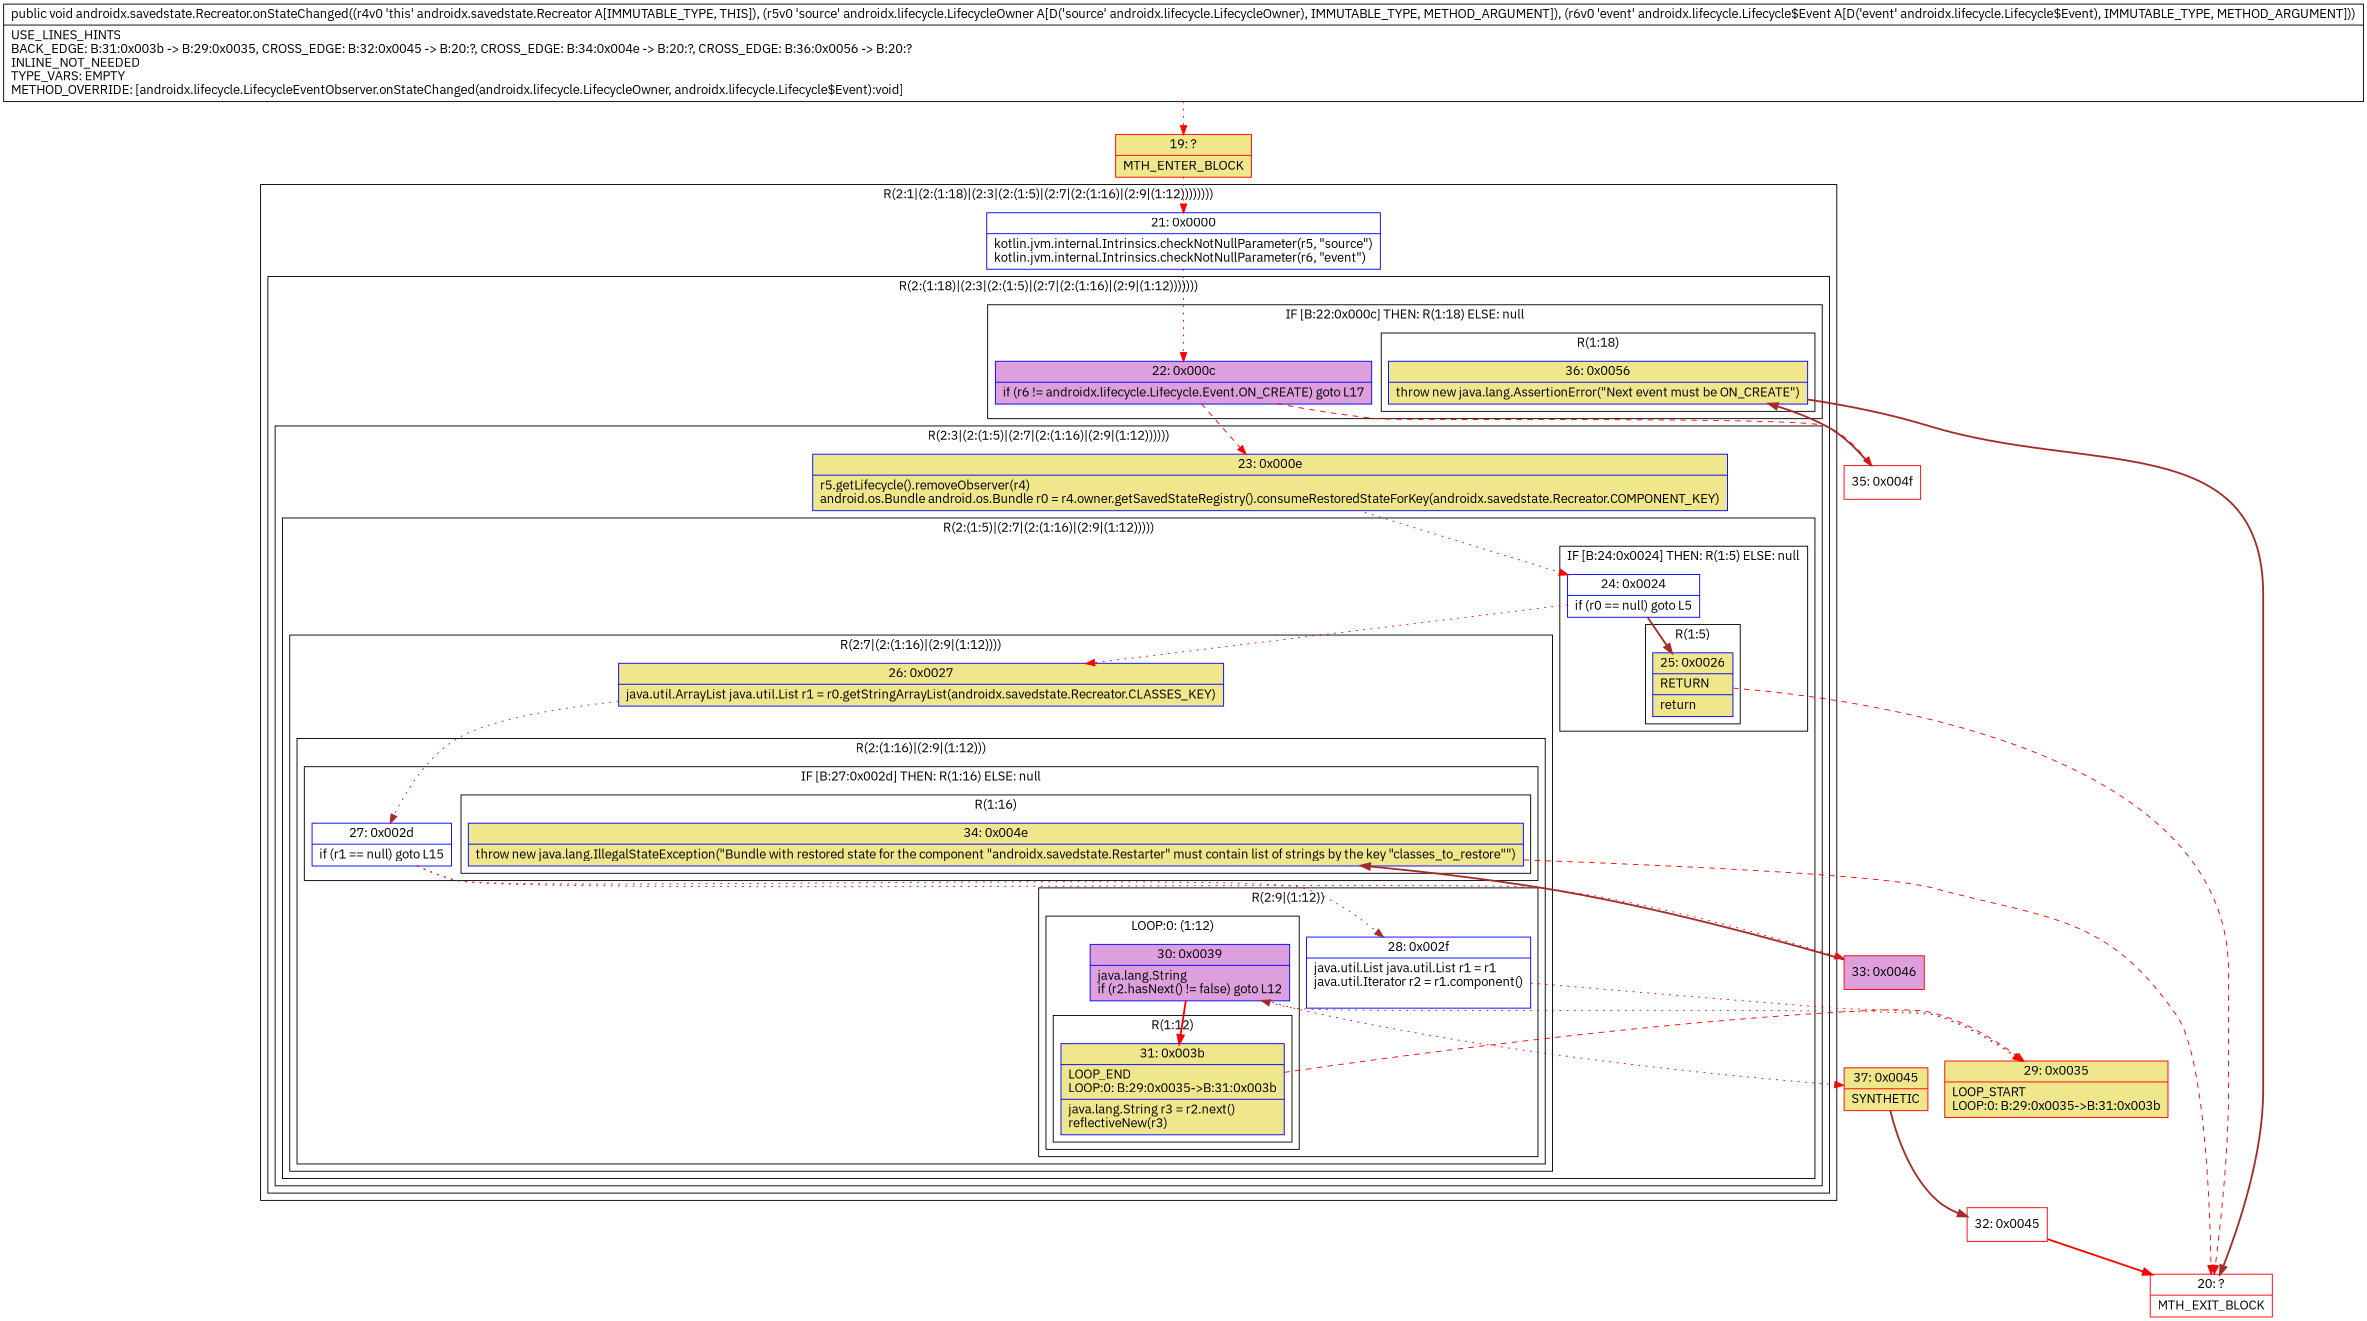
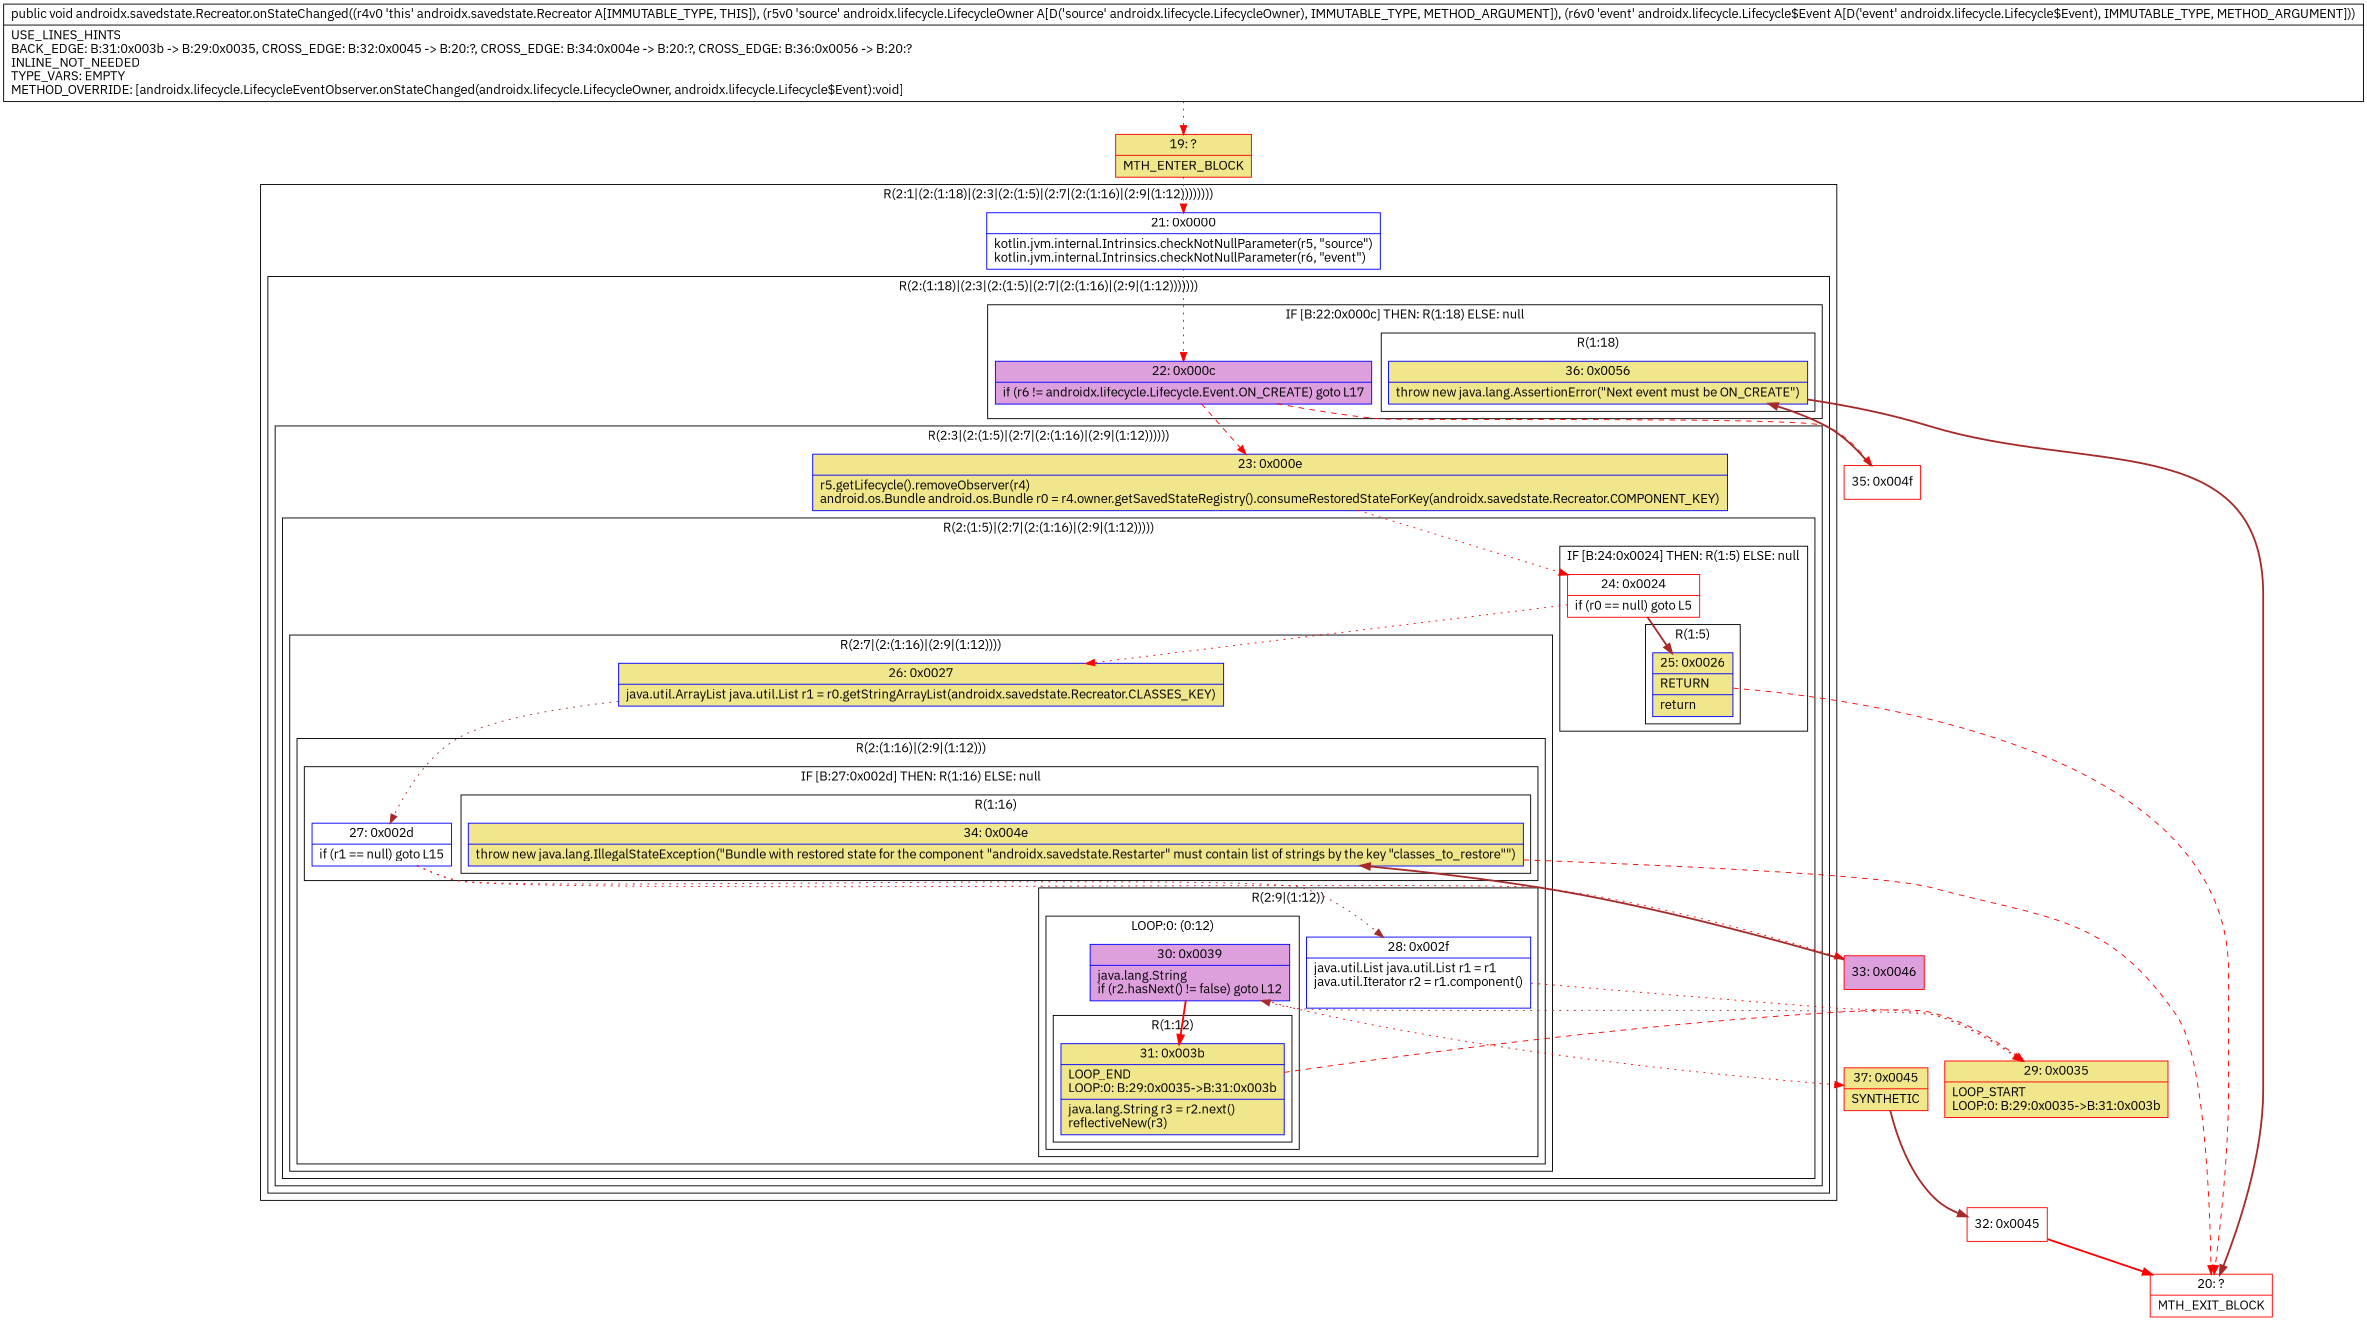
(1634, 596) -> (1634, 596)
(1173, 927) -> (1173, 927)
